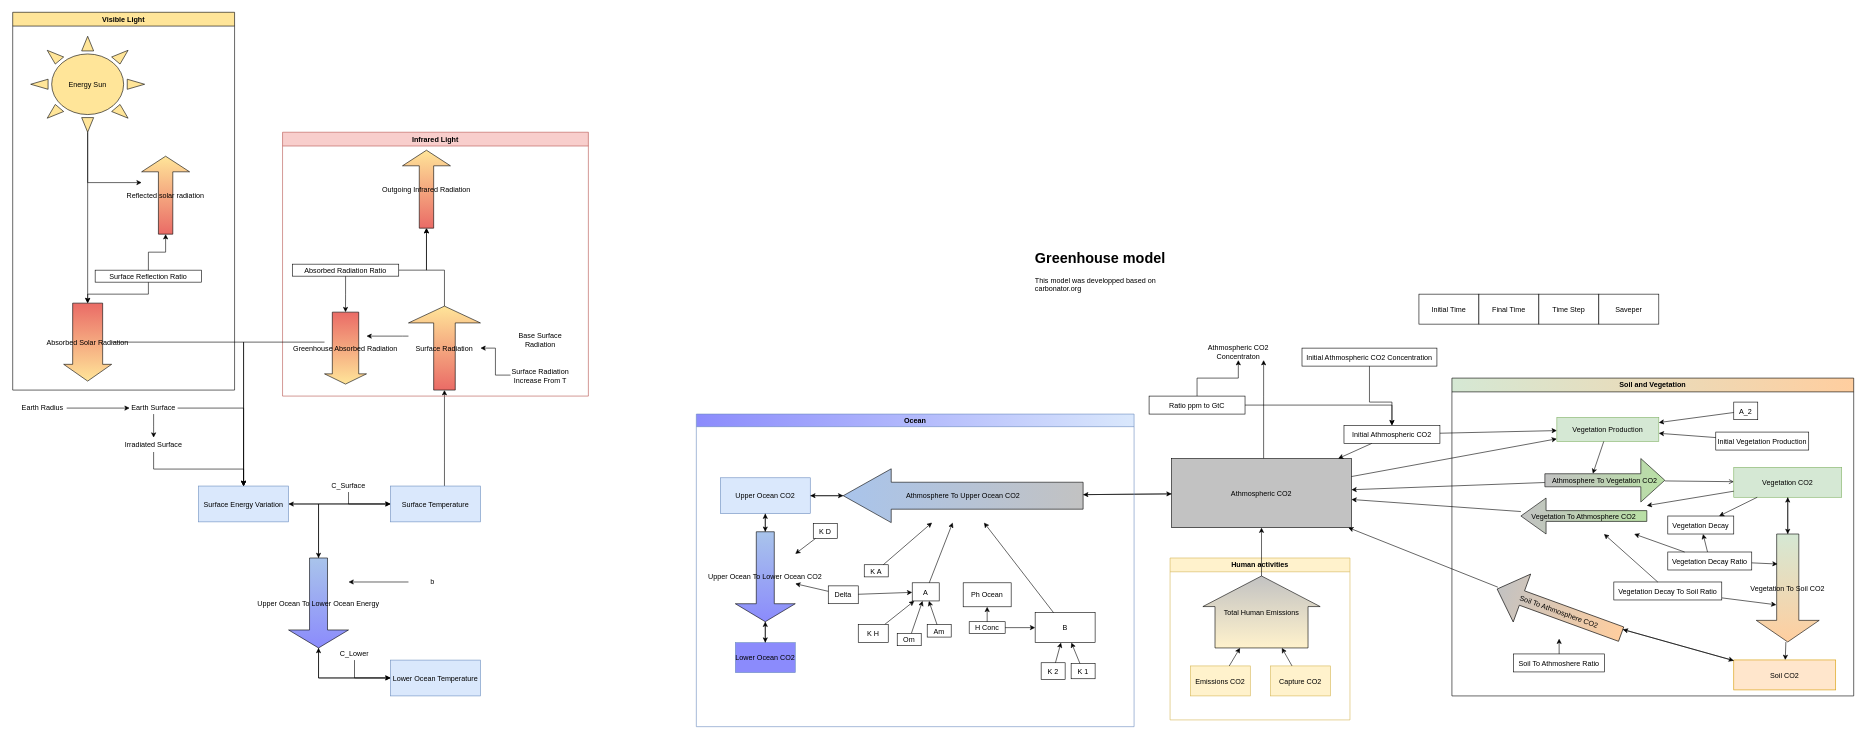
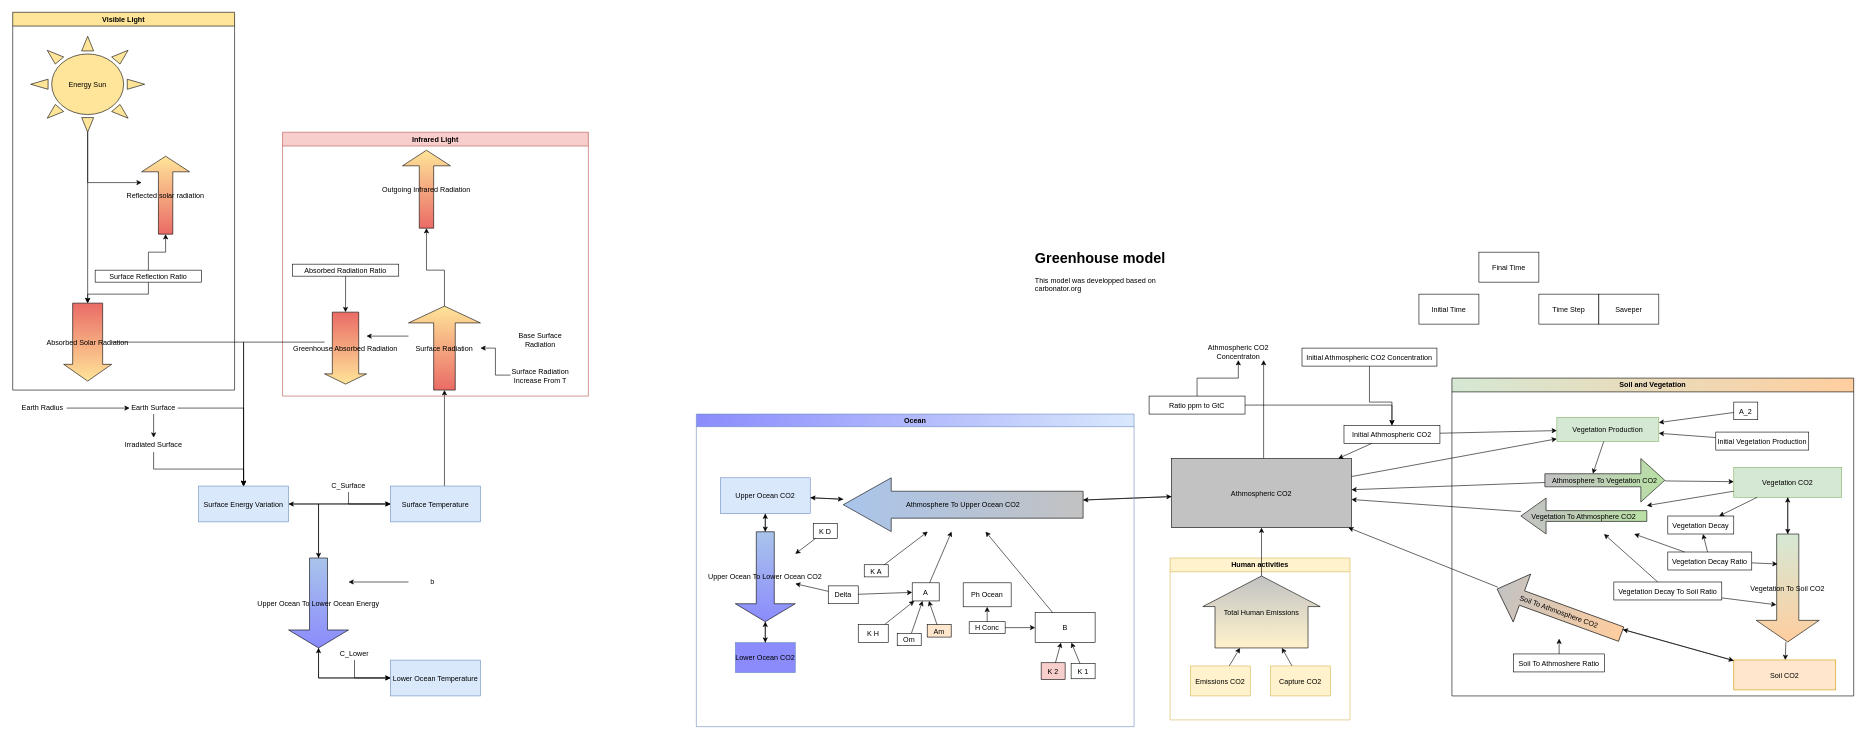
(411, 270) -> none
(1509, 309) -> (1509, 267)
(1730, 482) -> (1728, 482)
(963, 496) -> (963, 505)
(939, 631) -> (939, 631)
(1053, 671) -> (1053, 671)
